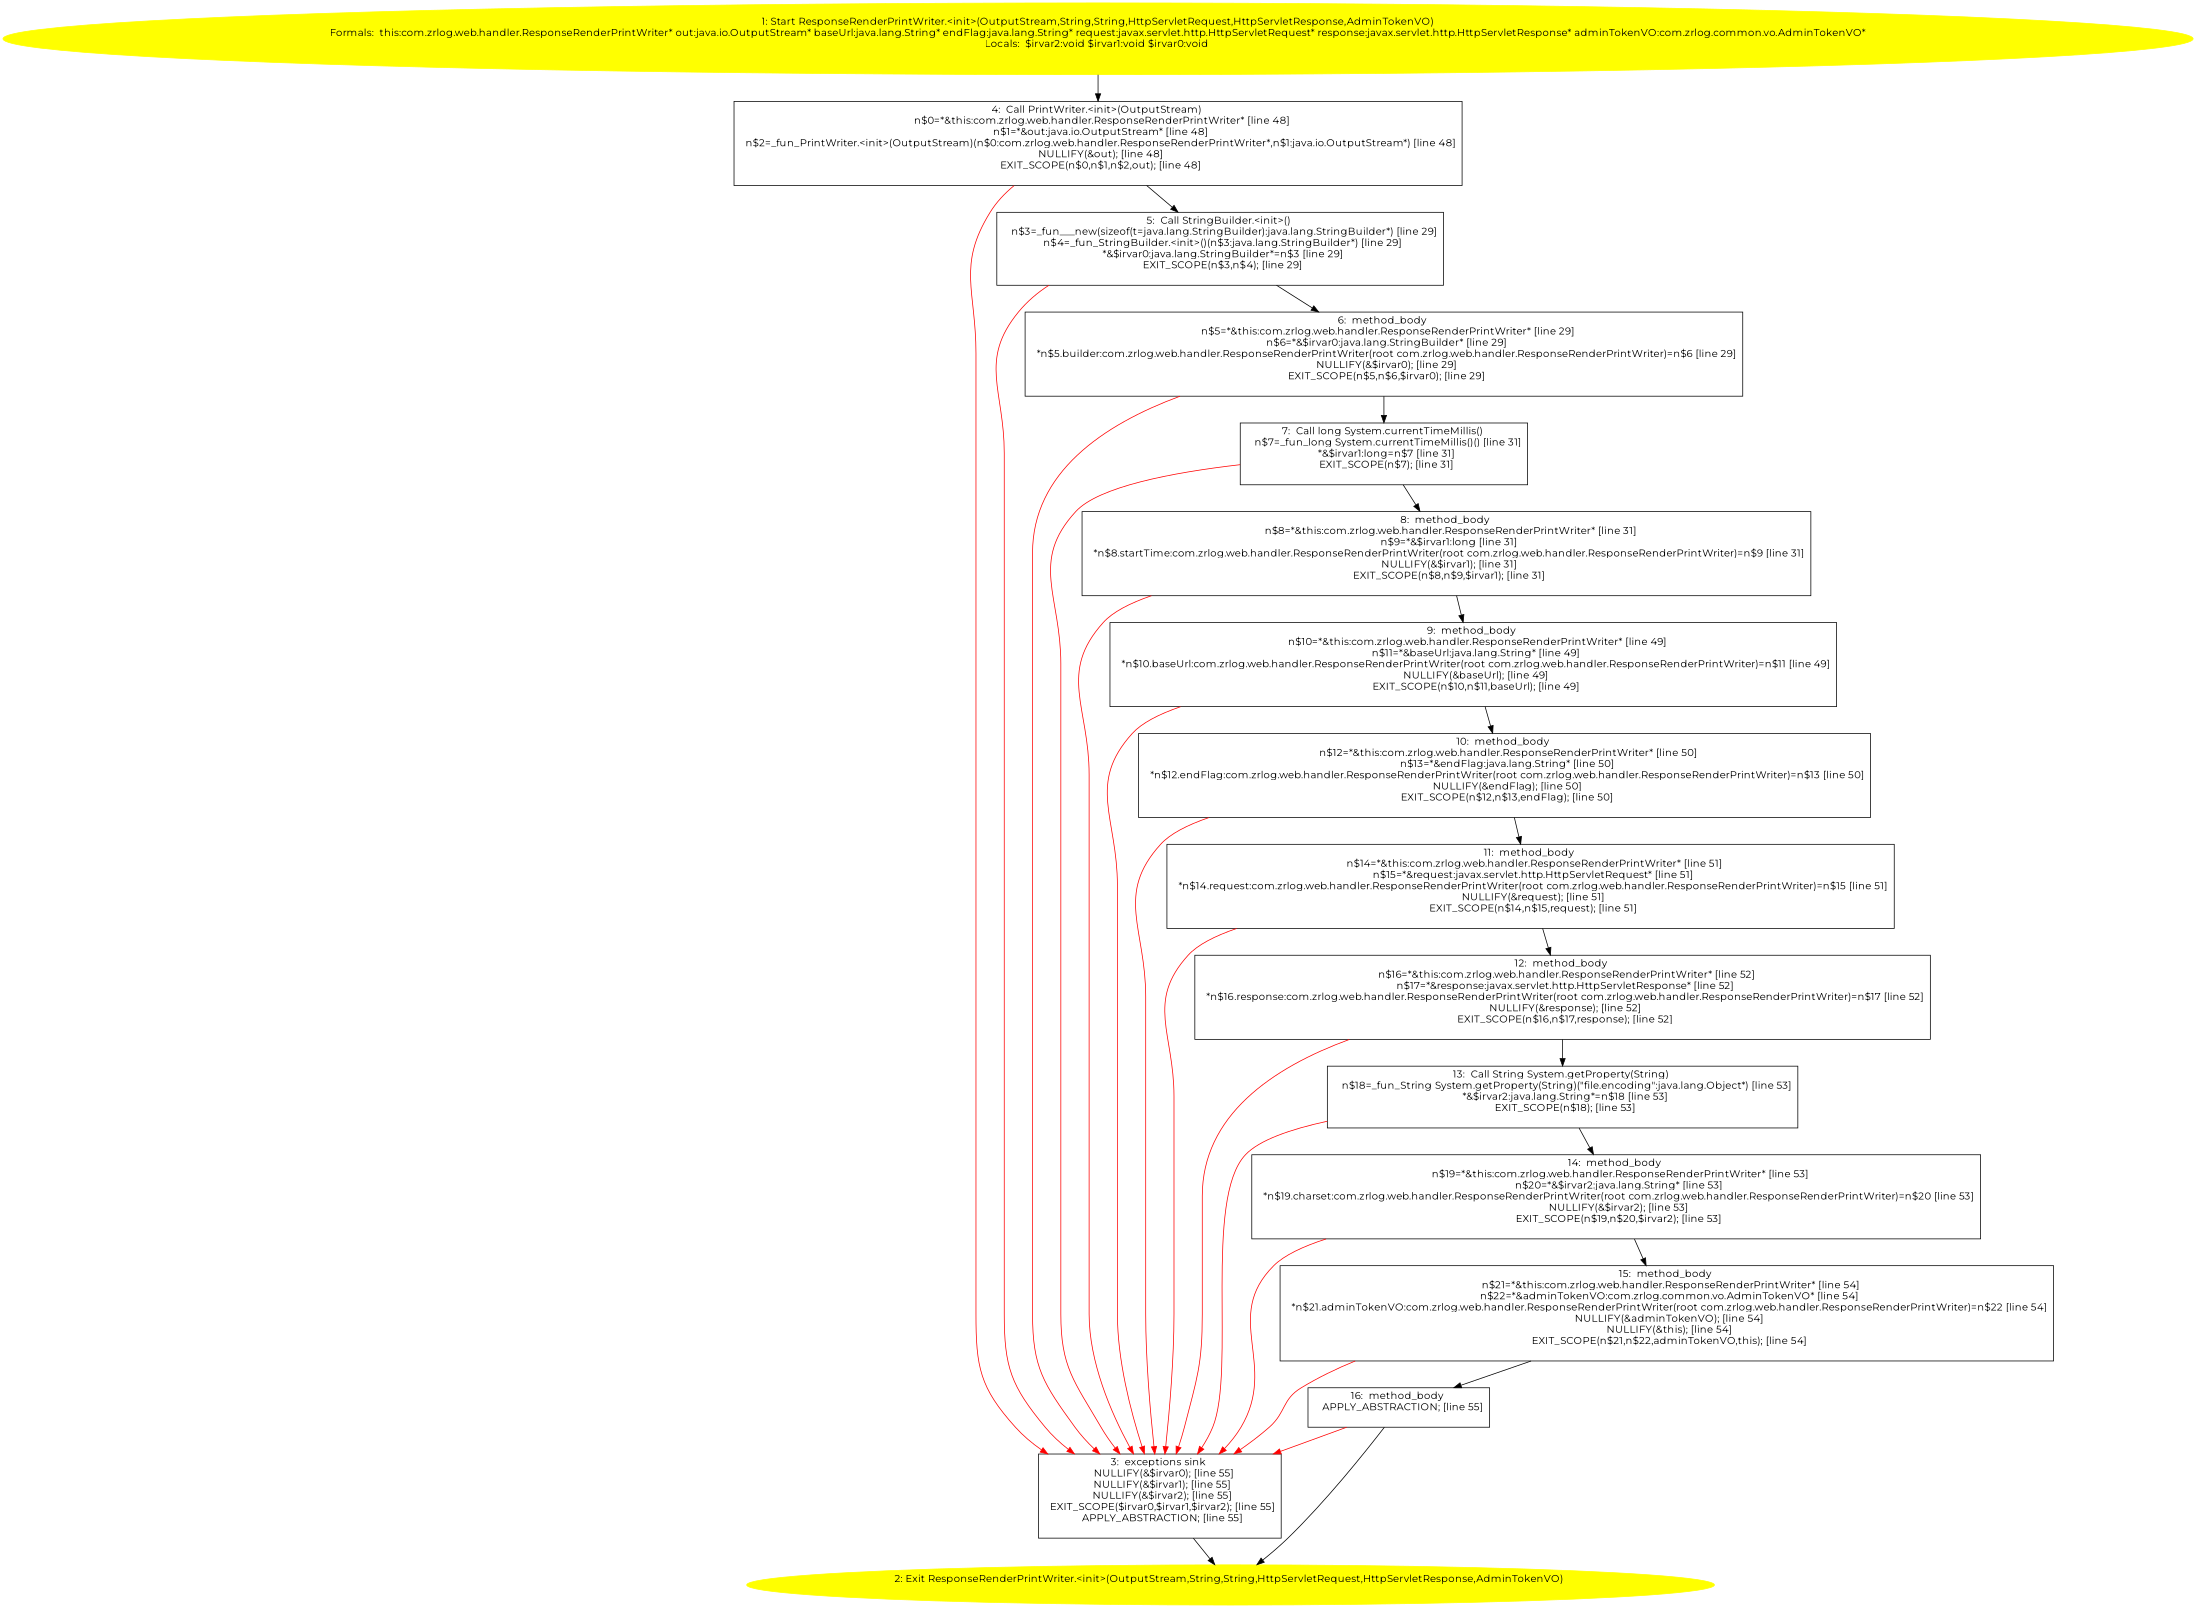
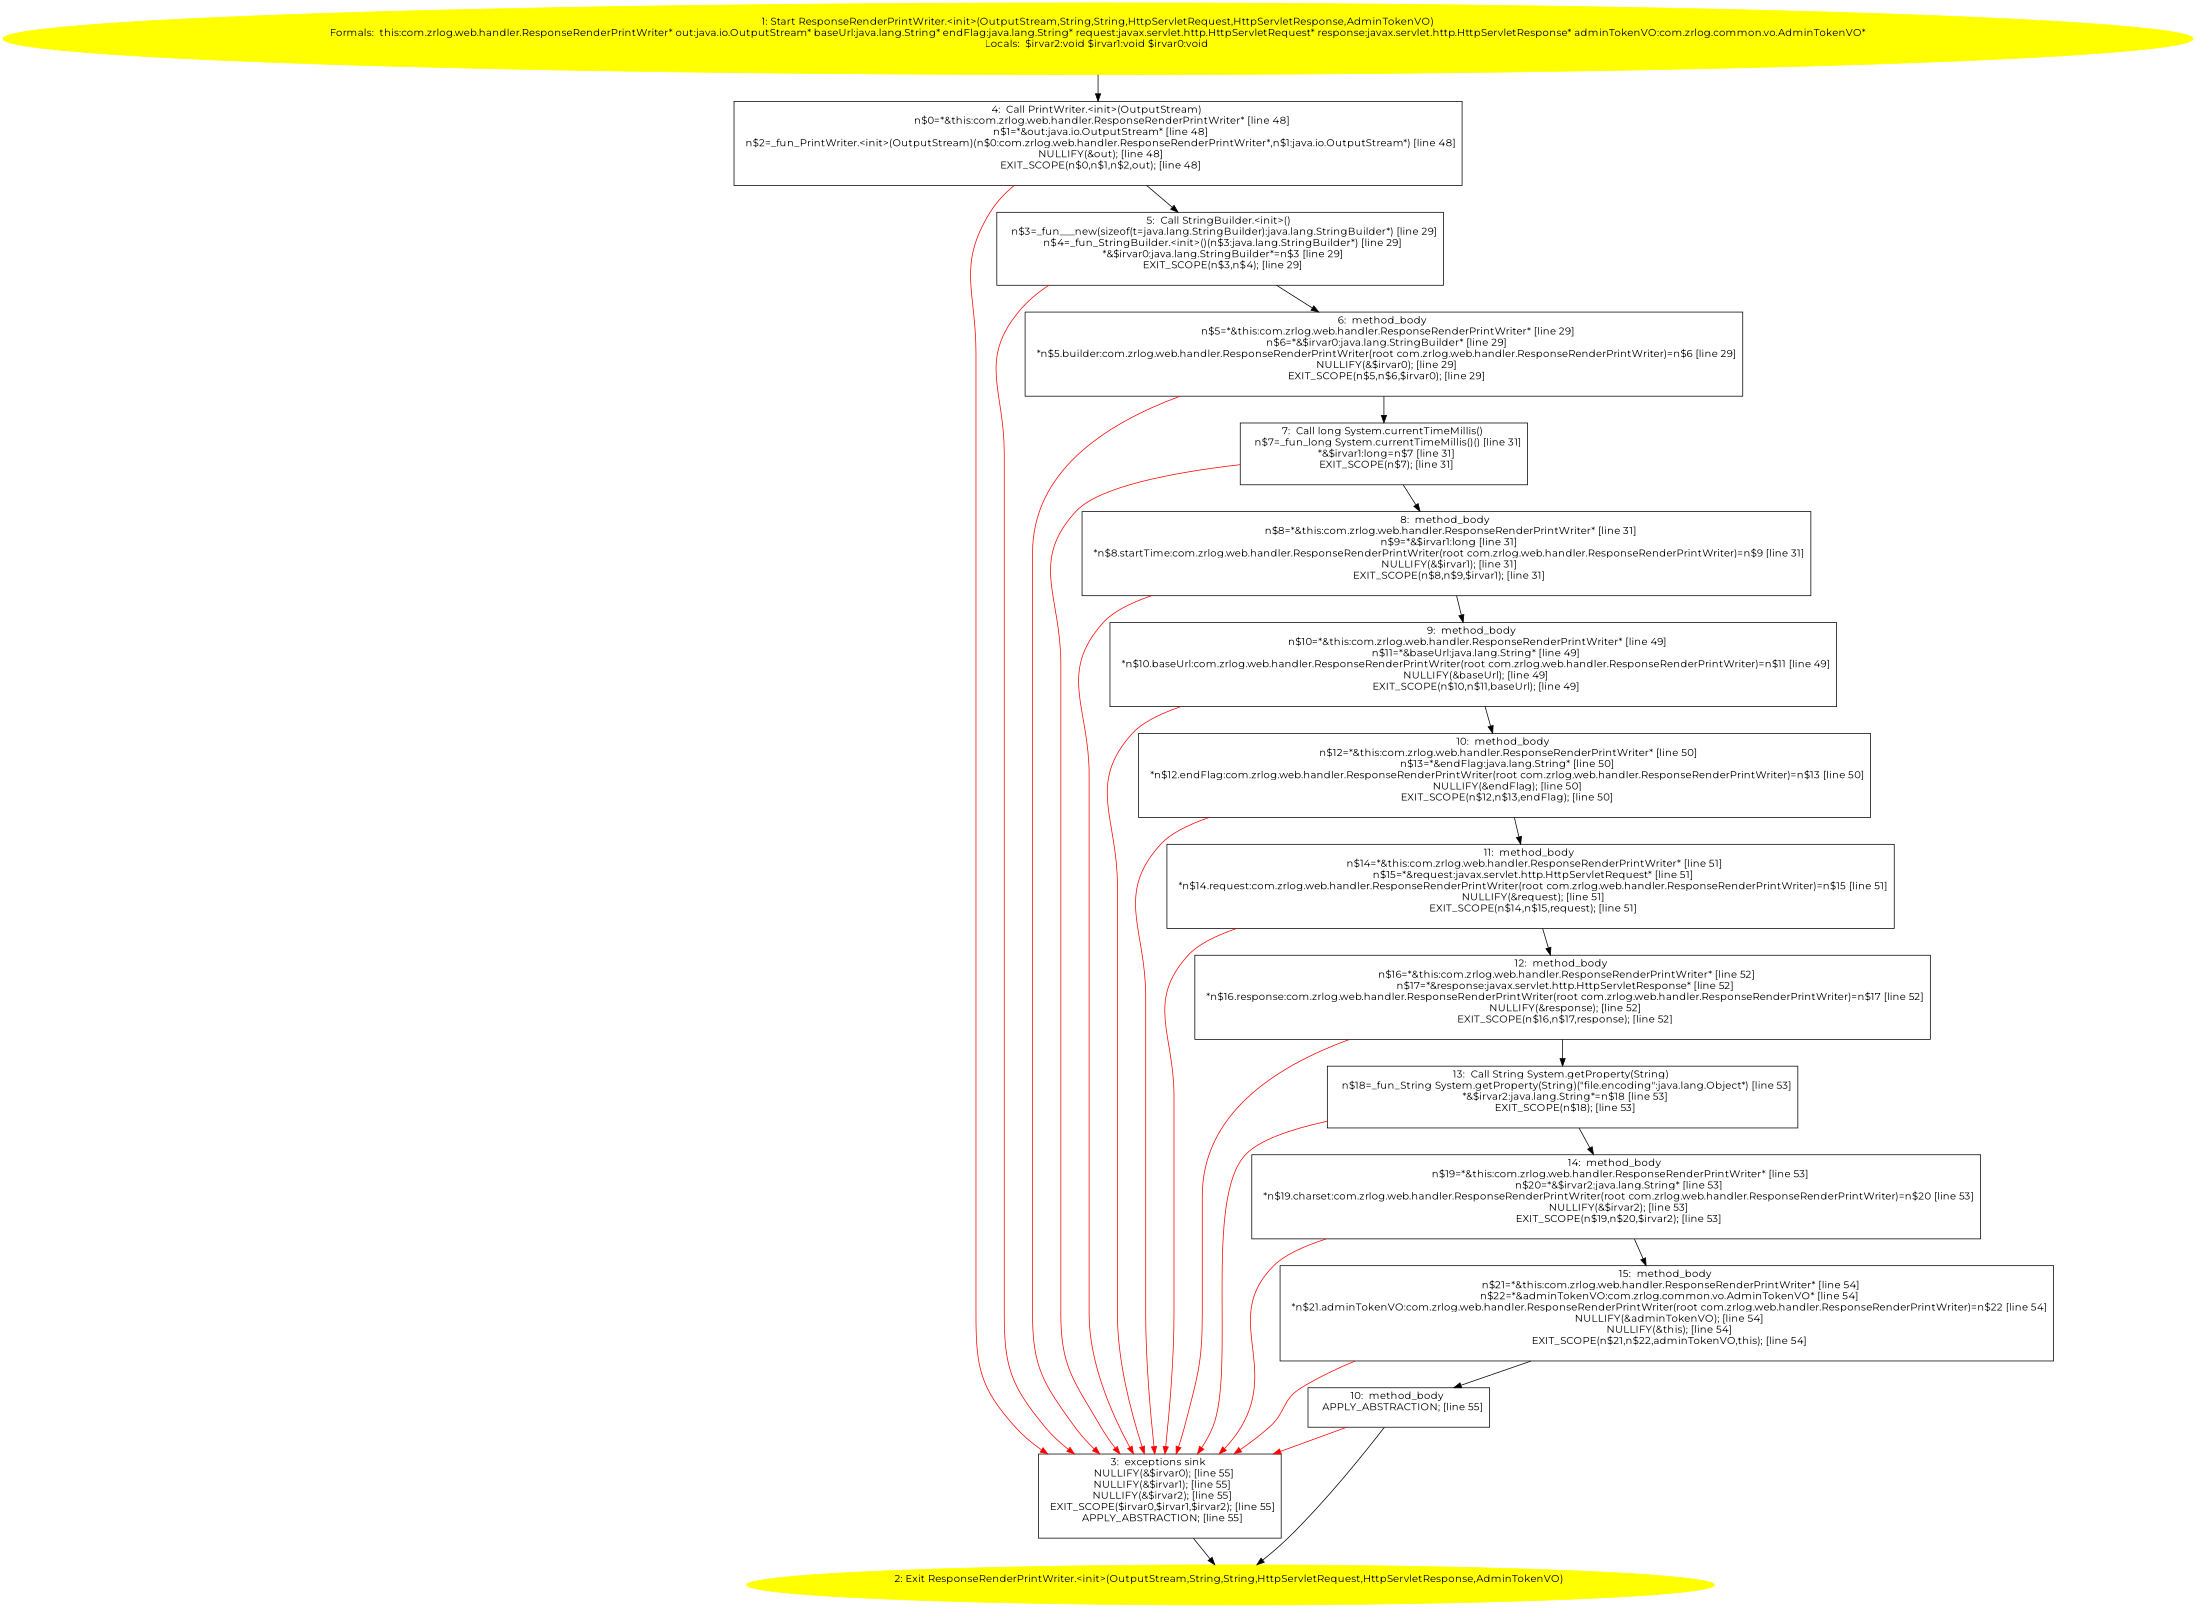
(1399, 1407) -> (1399, 1407)
